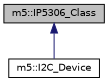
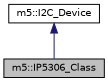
(54, 46) -> (54, 46)
